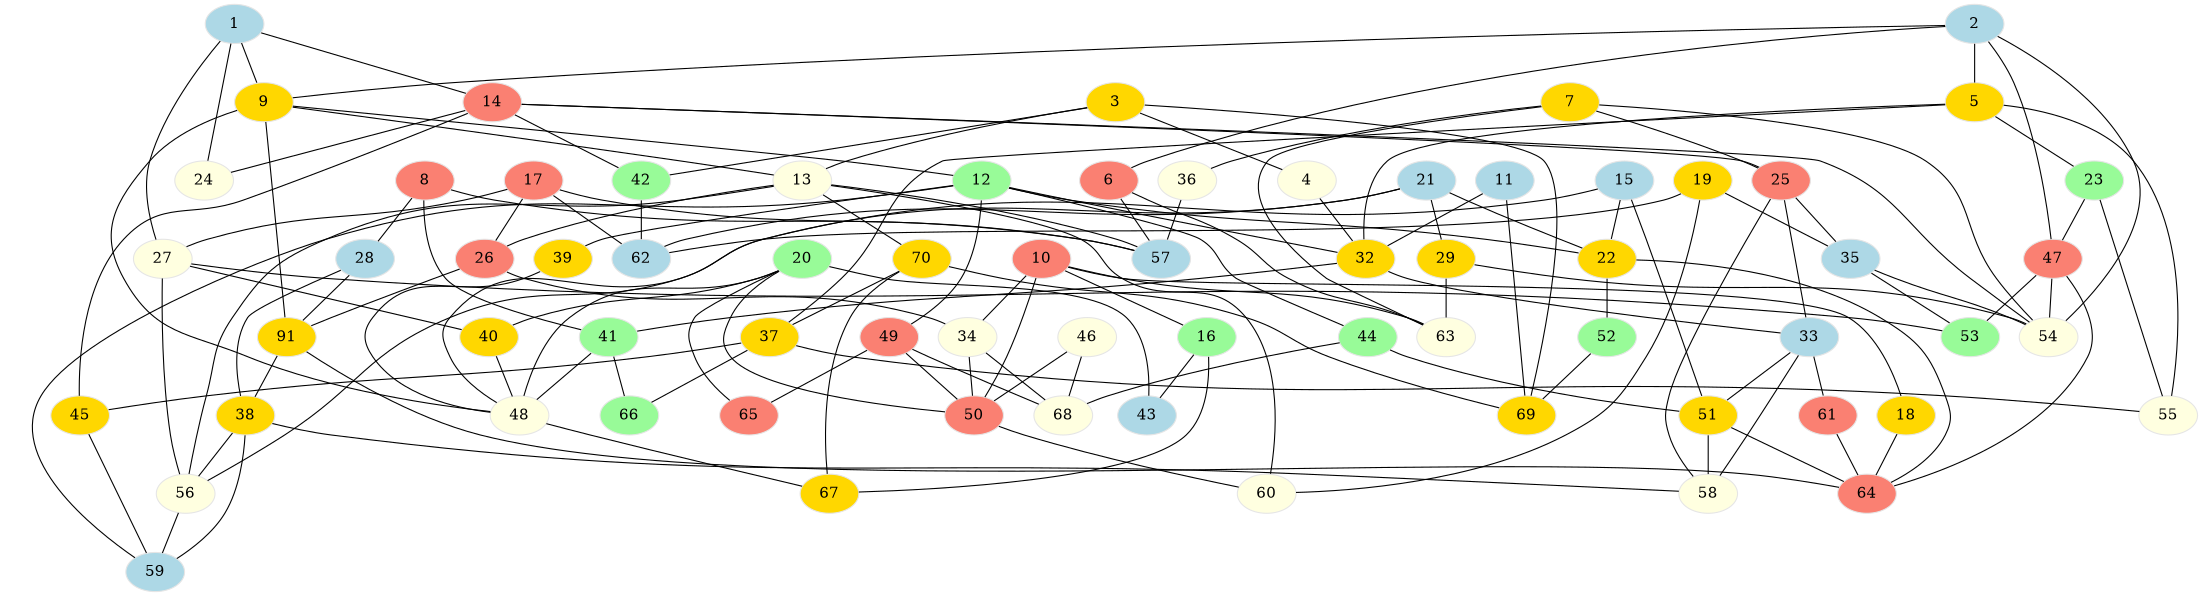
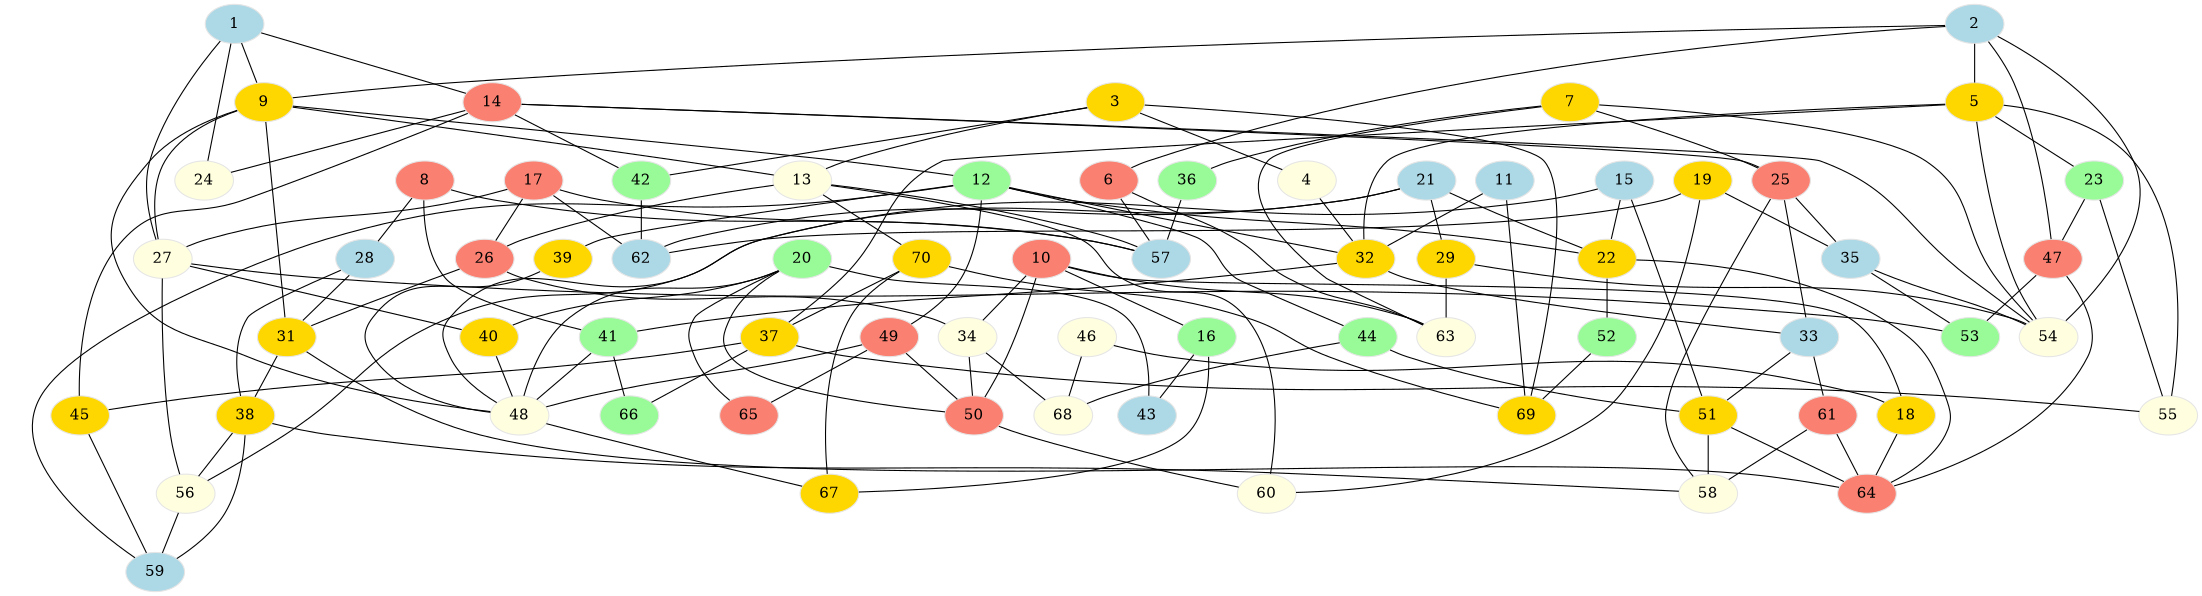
none -> (168, 157)
(1187, 181) -> (1187, 181)
(2051, 298) -> (1996, 224)
(245, 299) -> none
(287, 337) -> (287, 337)
(1040, 370) -> (1500, 365)
(979, 379) -> (728, 371)
(1760, 416) -> (1768, 455)
